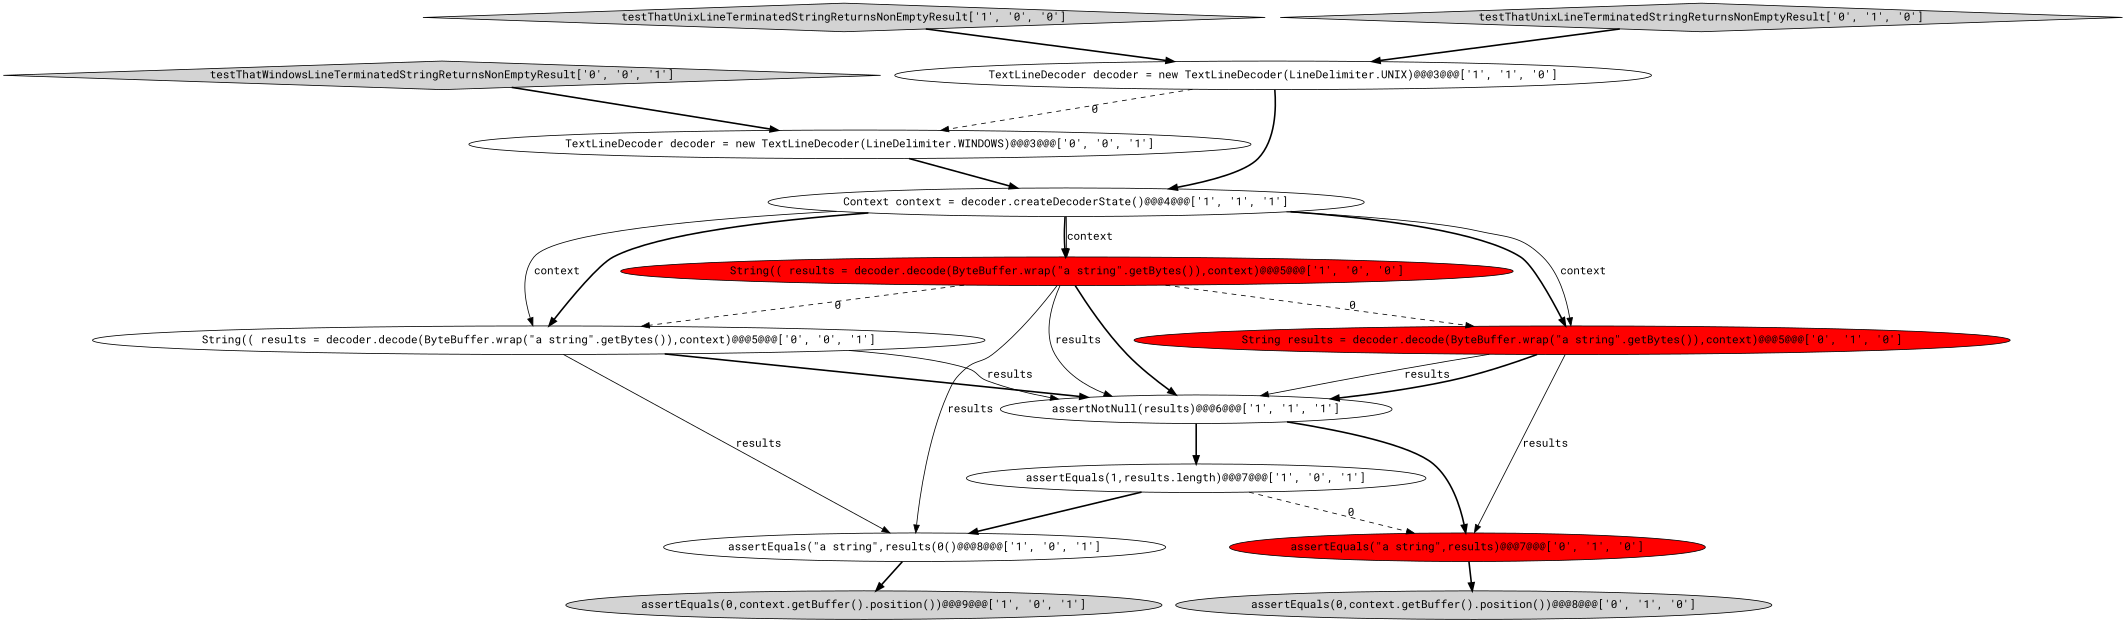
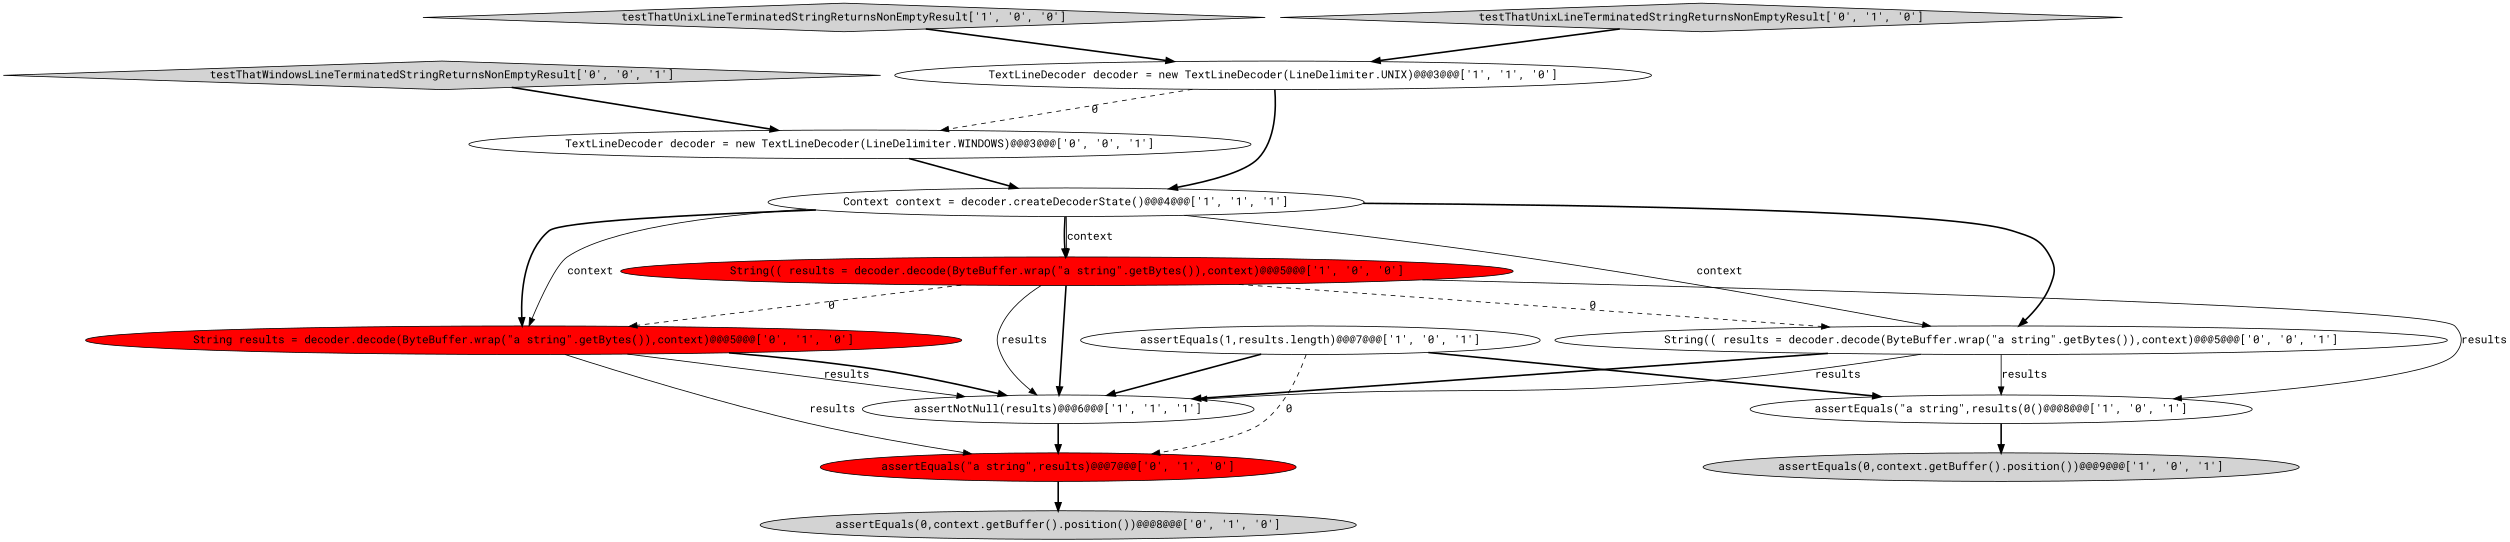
(1196, 440) -> (1188, 374)
